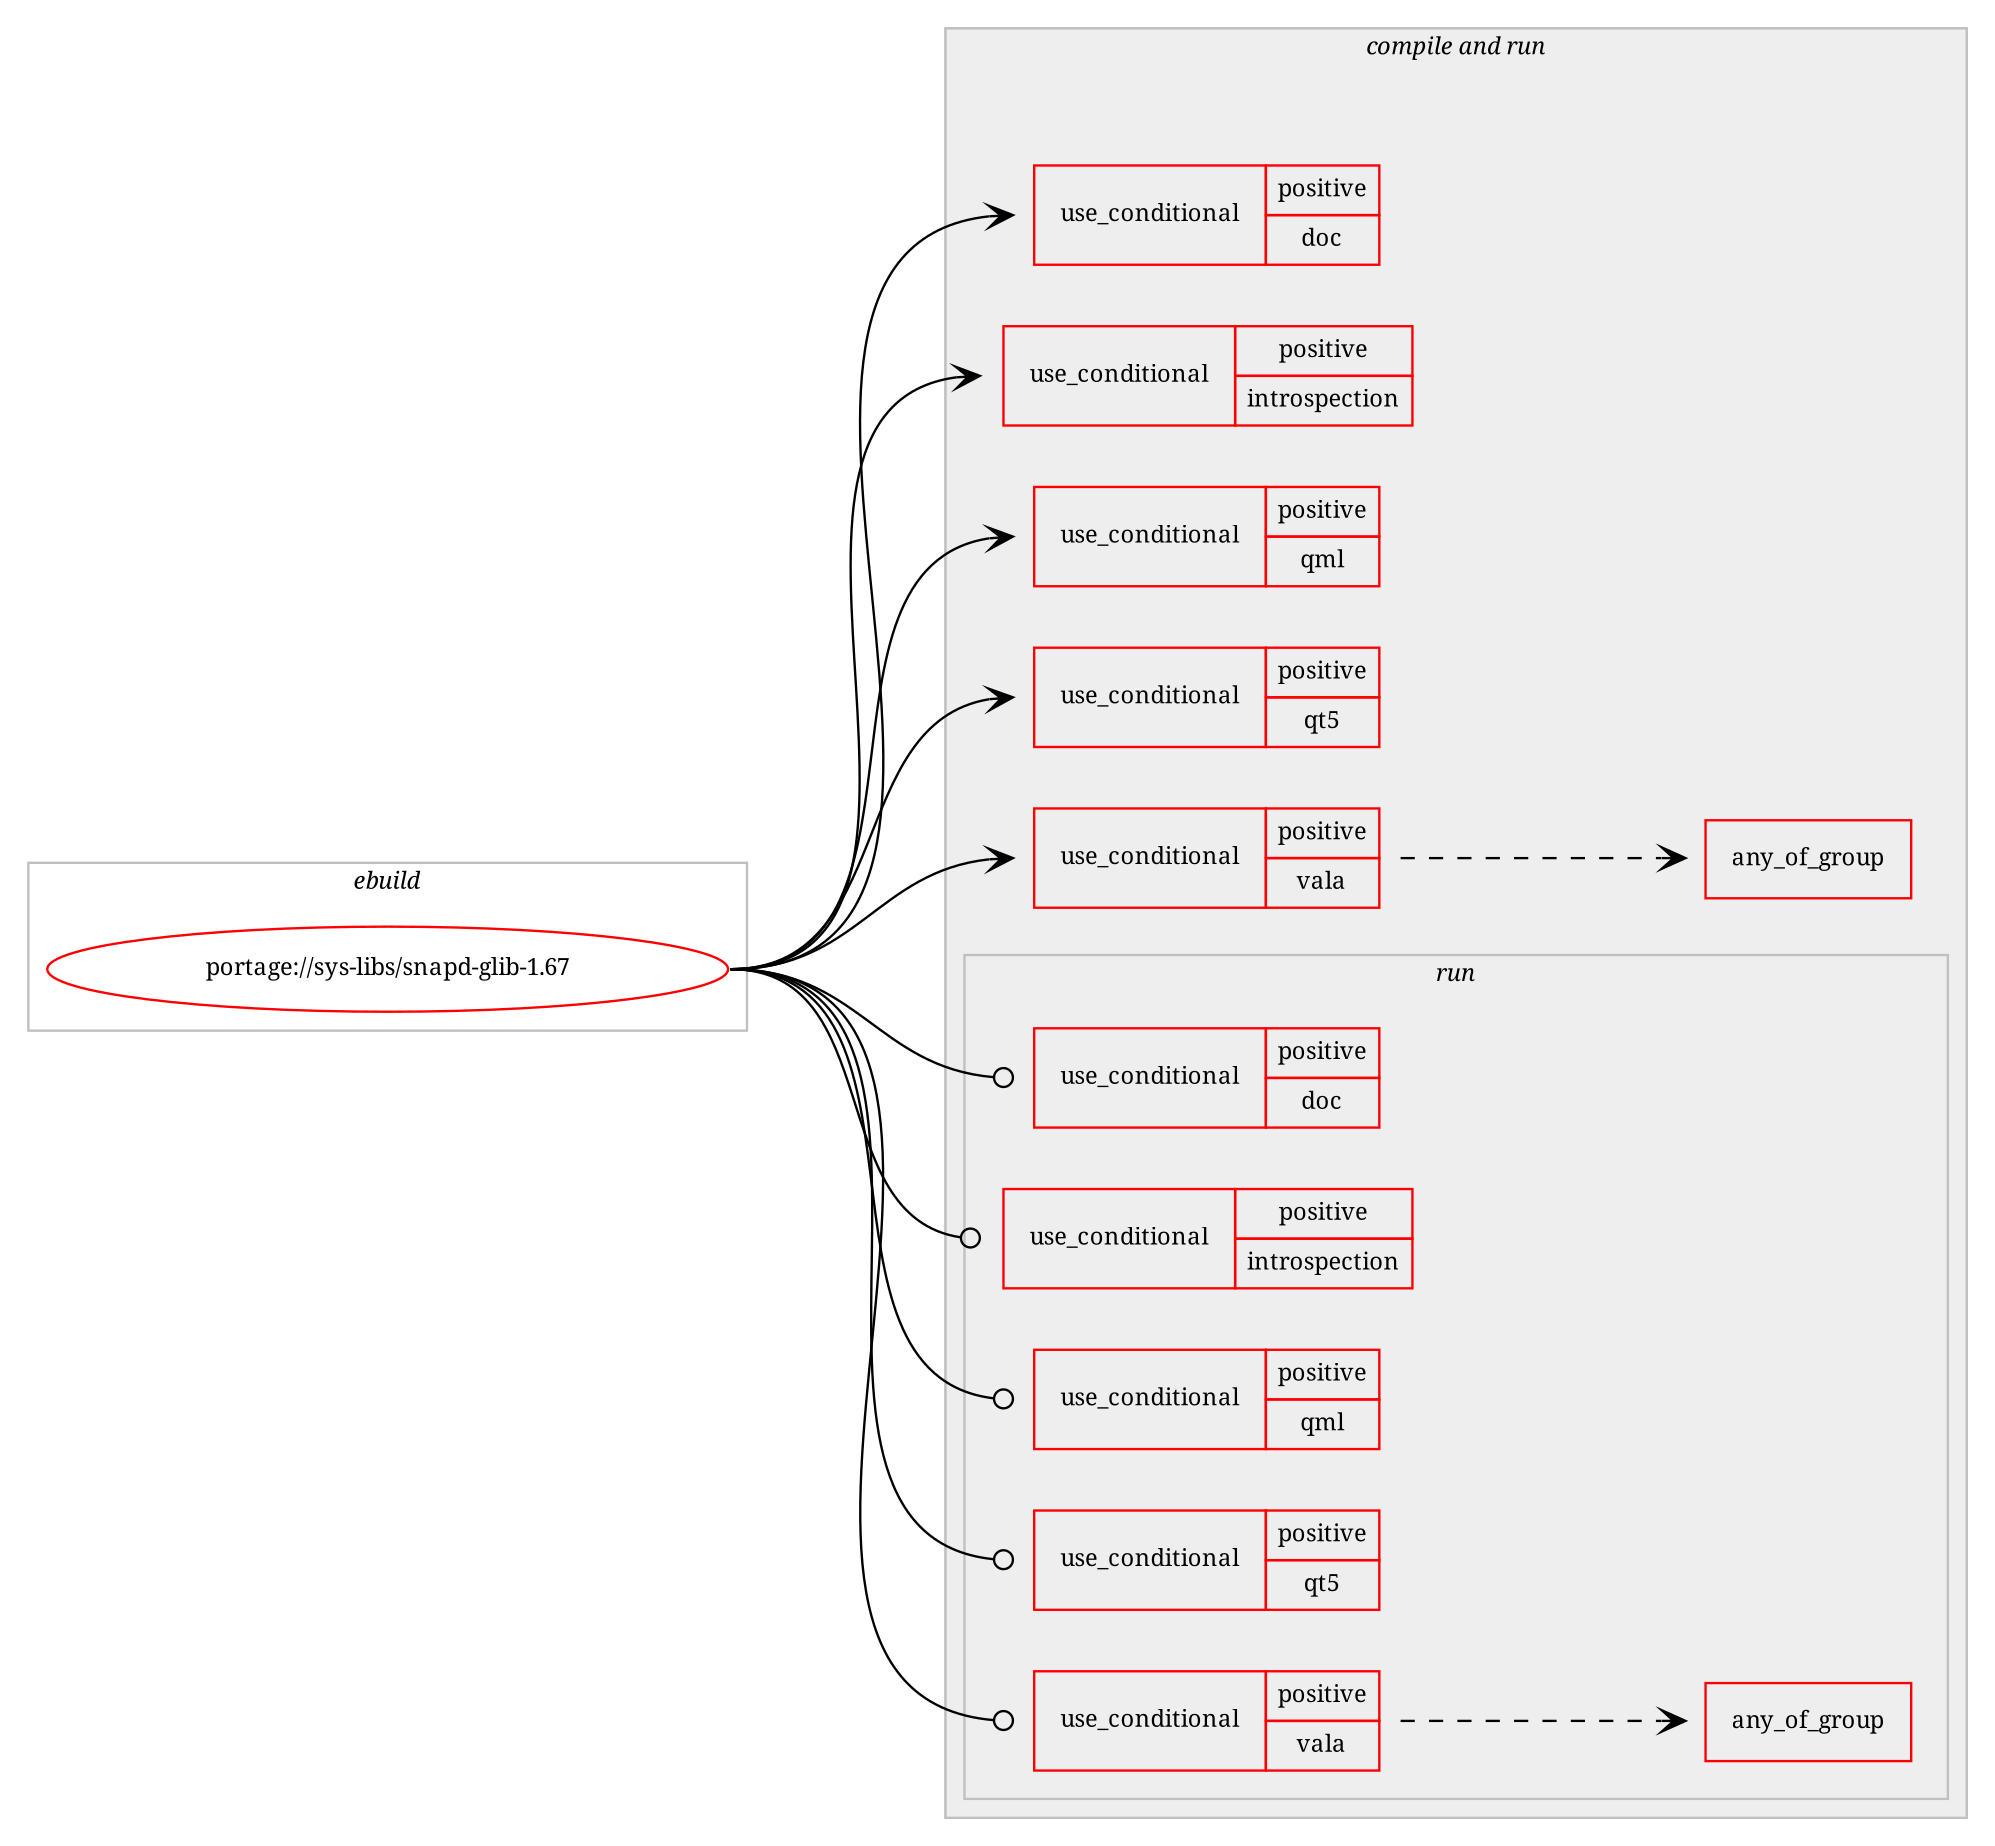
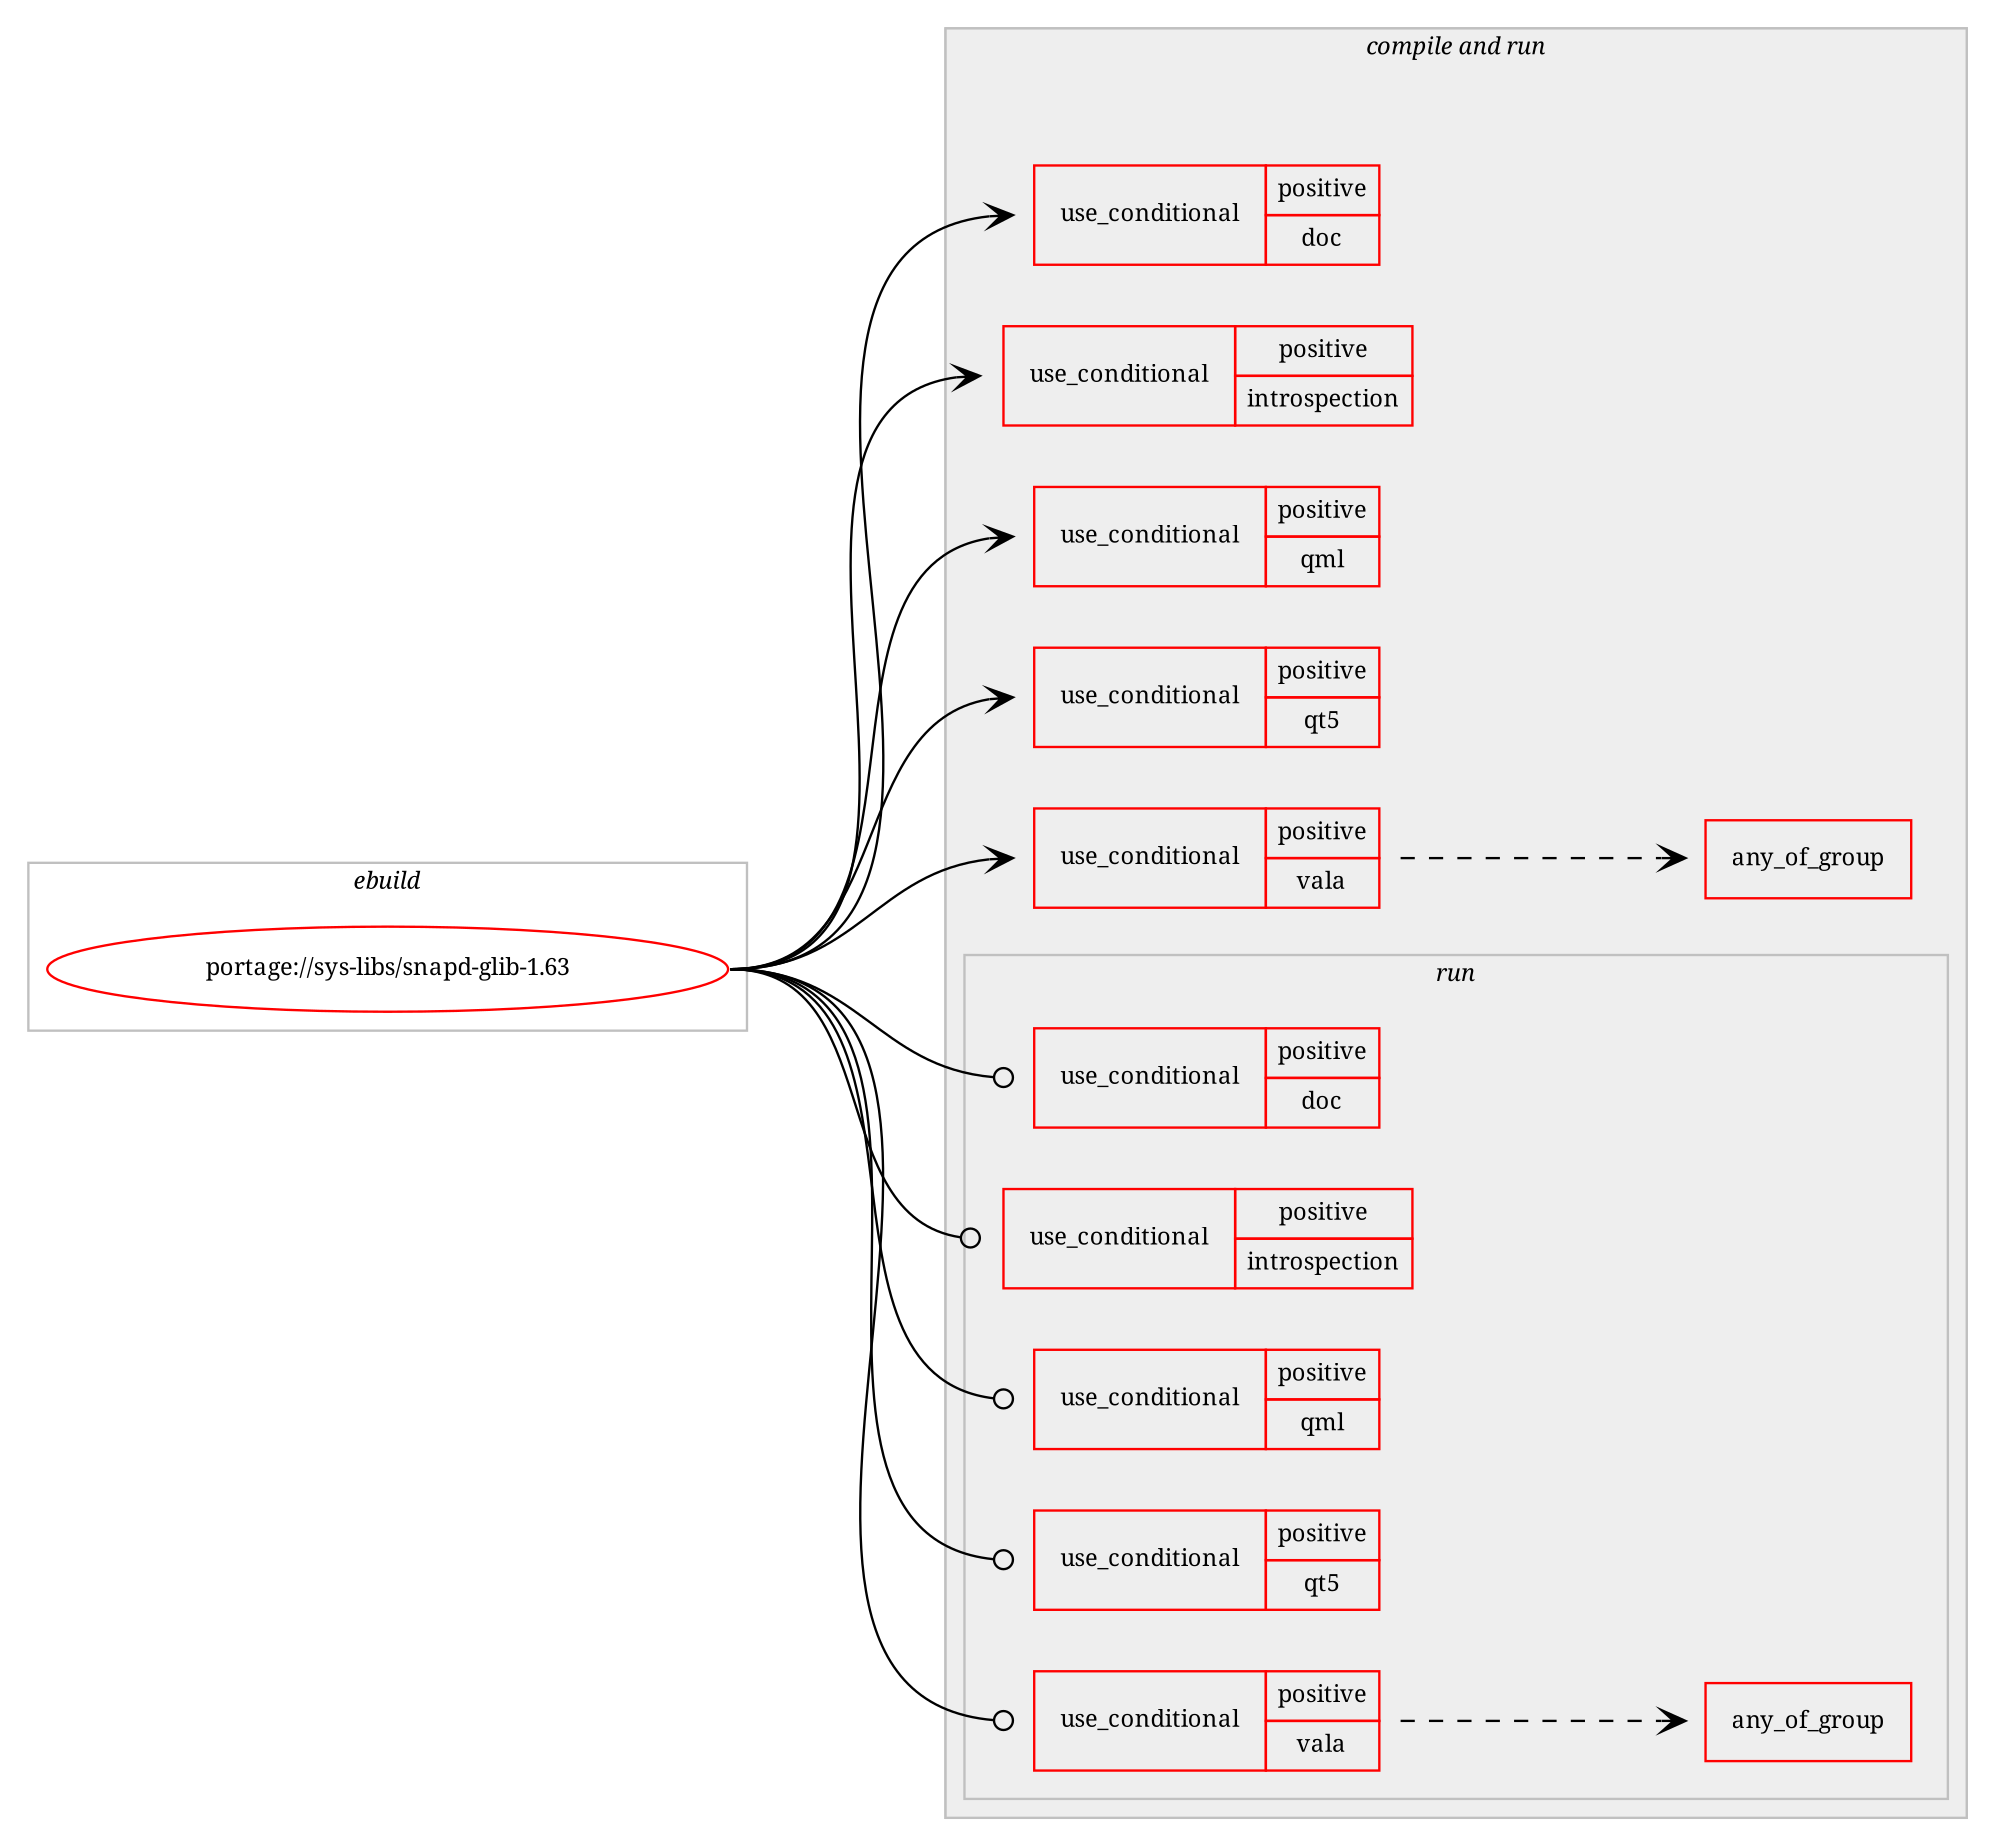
(388, 969) -> (388, 969)
